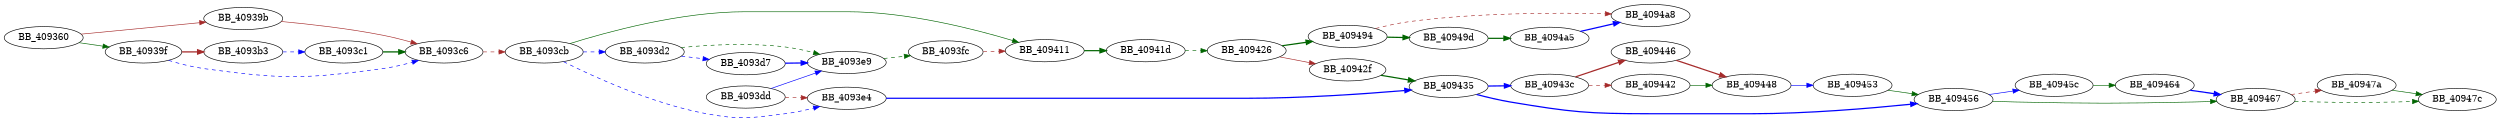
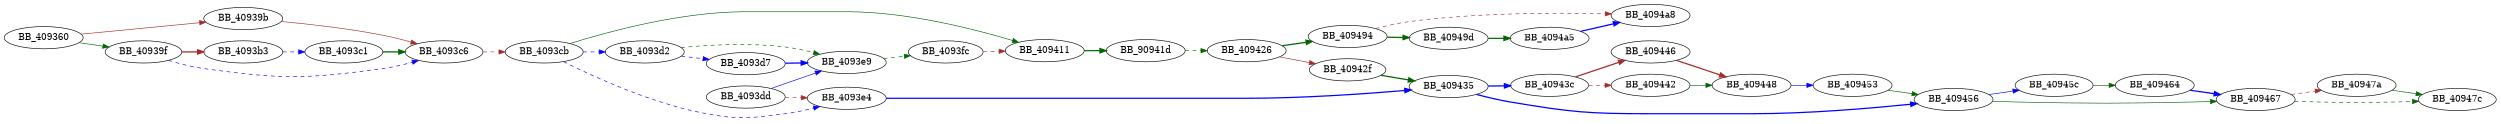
(1146, 51) -> (1146, 51)
